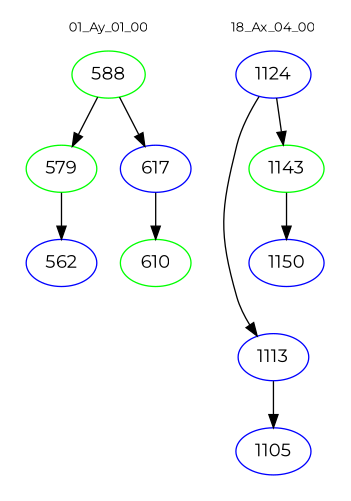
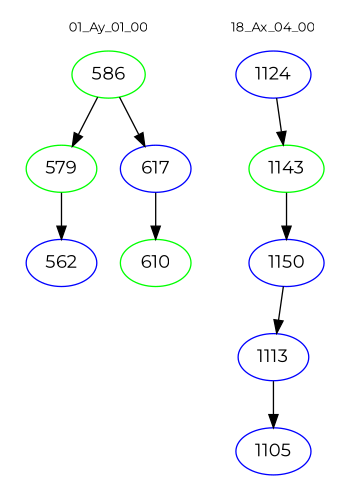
(109, 75) -> (109, 75)
(224, 210) -> (281, 303)
